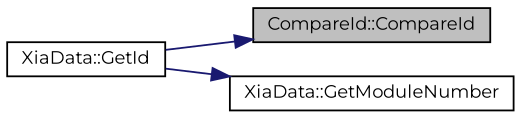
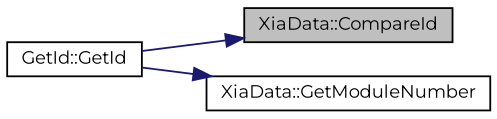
(372, 25) -> (348, 25)
(86, 59) -> (75, 59)
